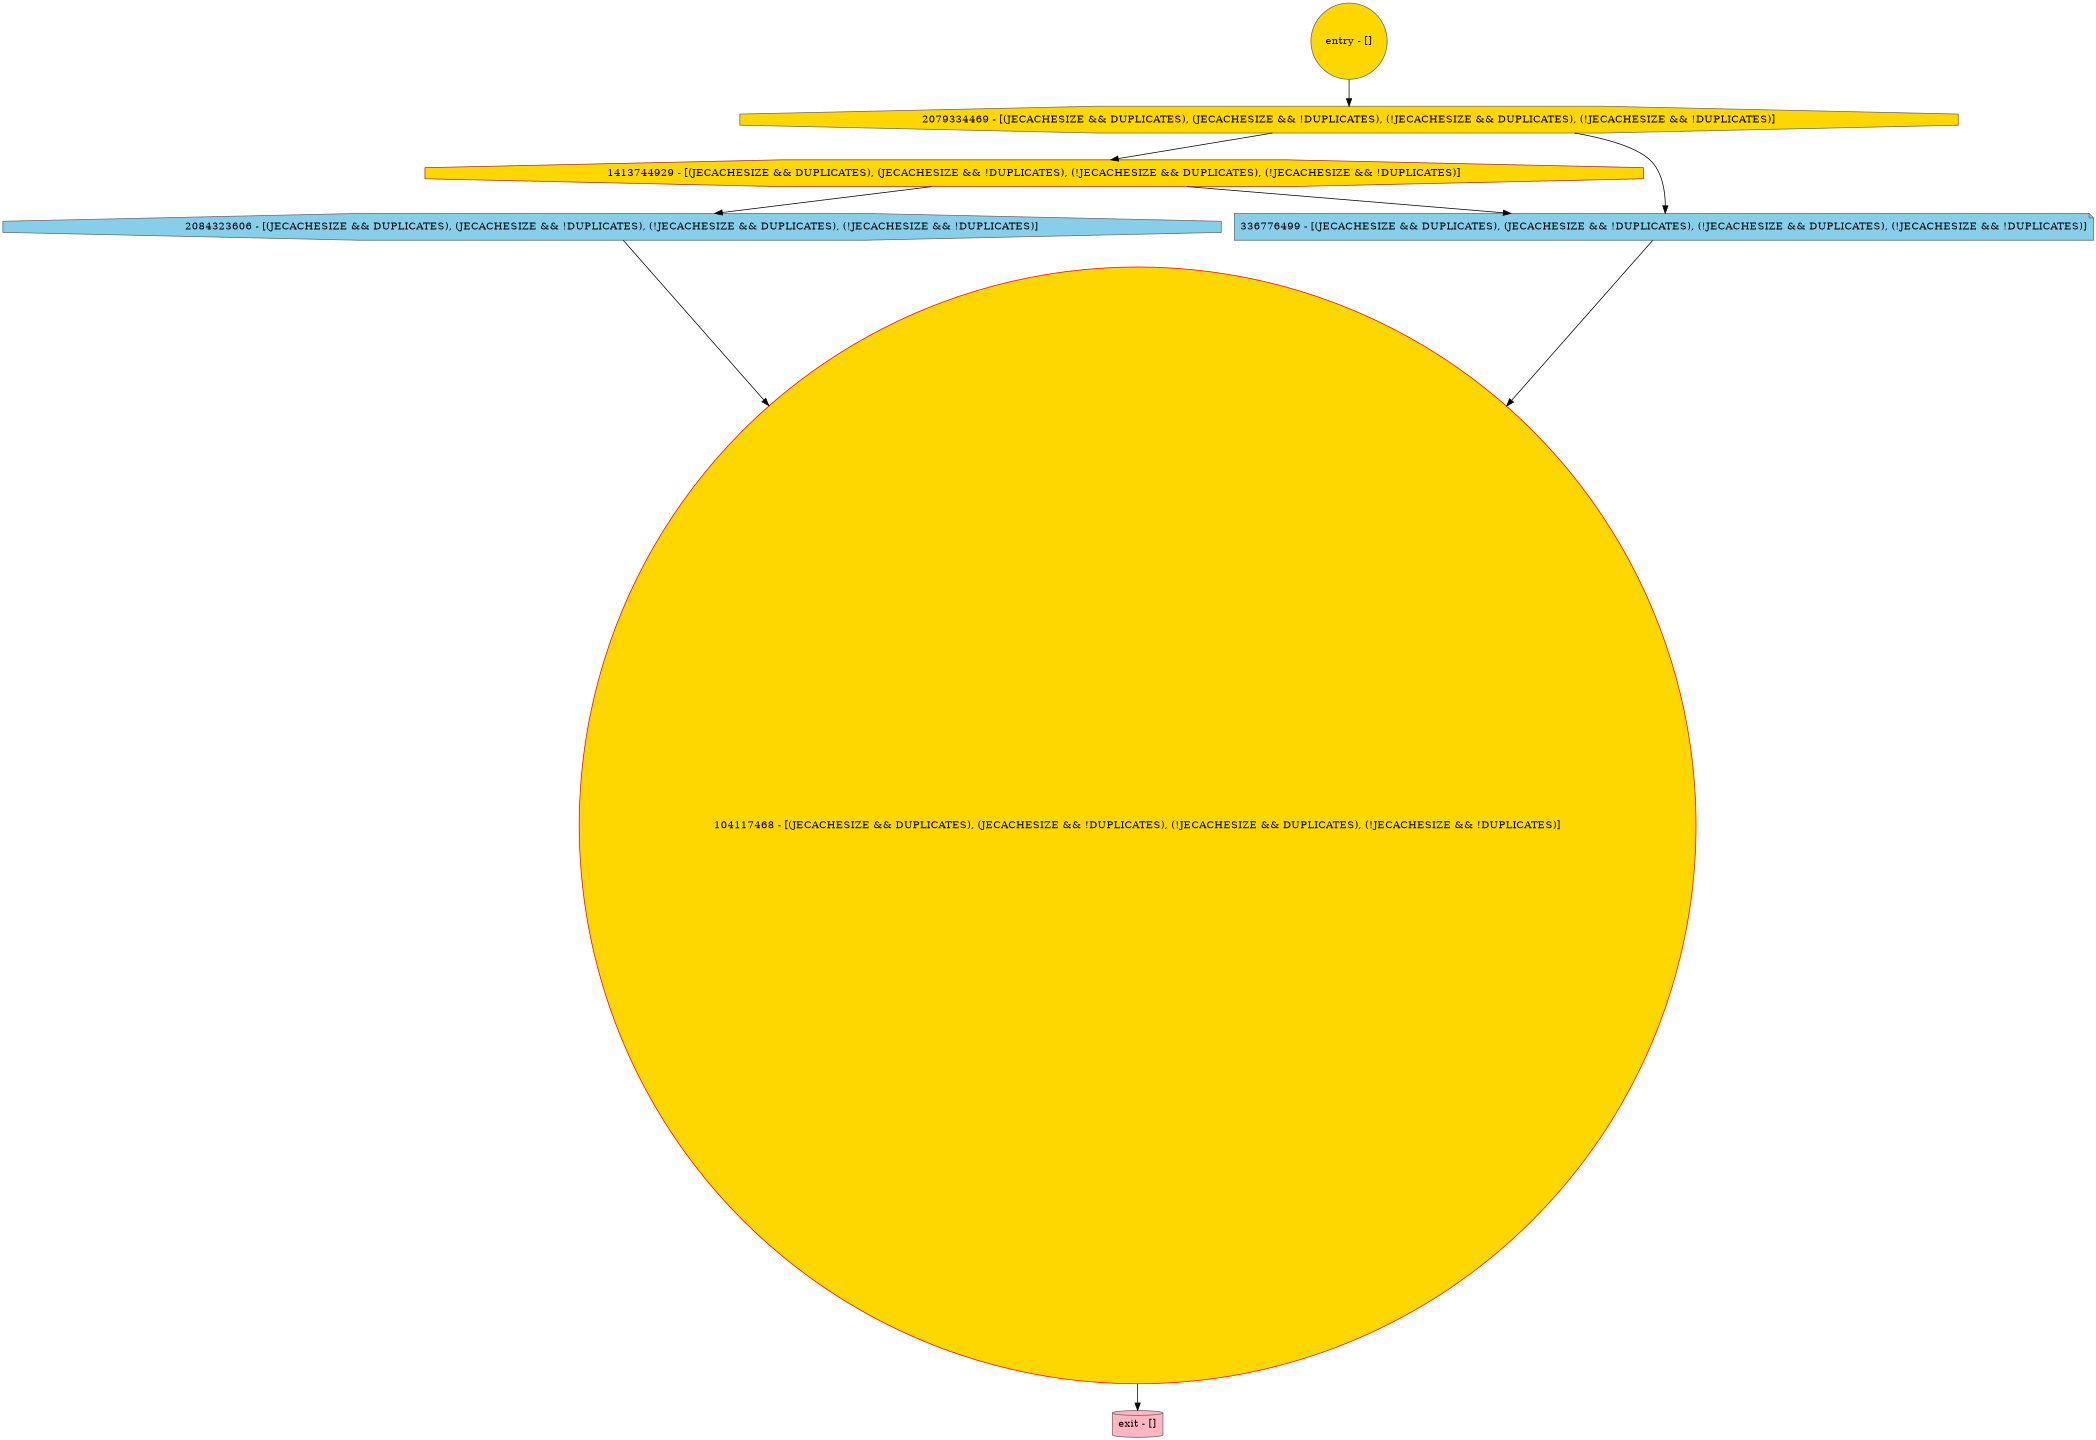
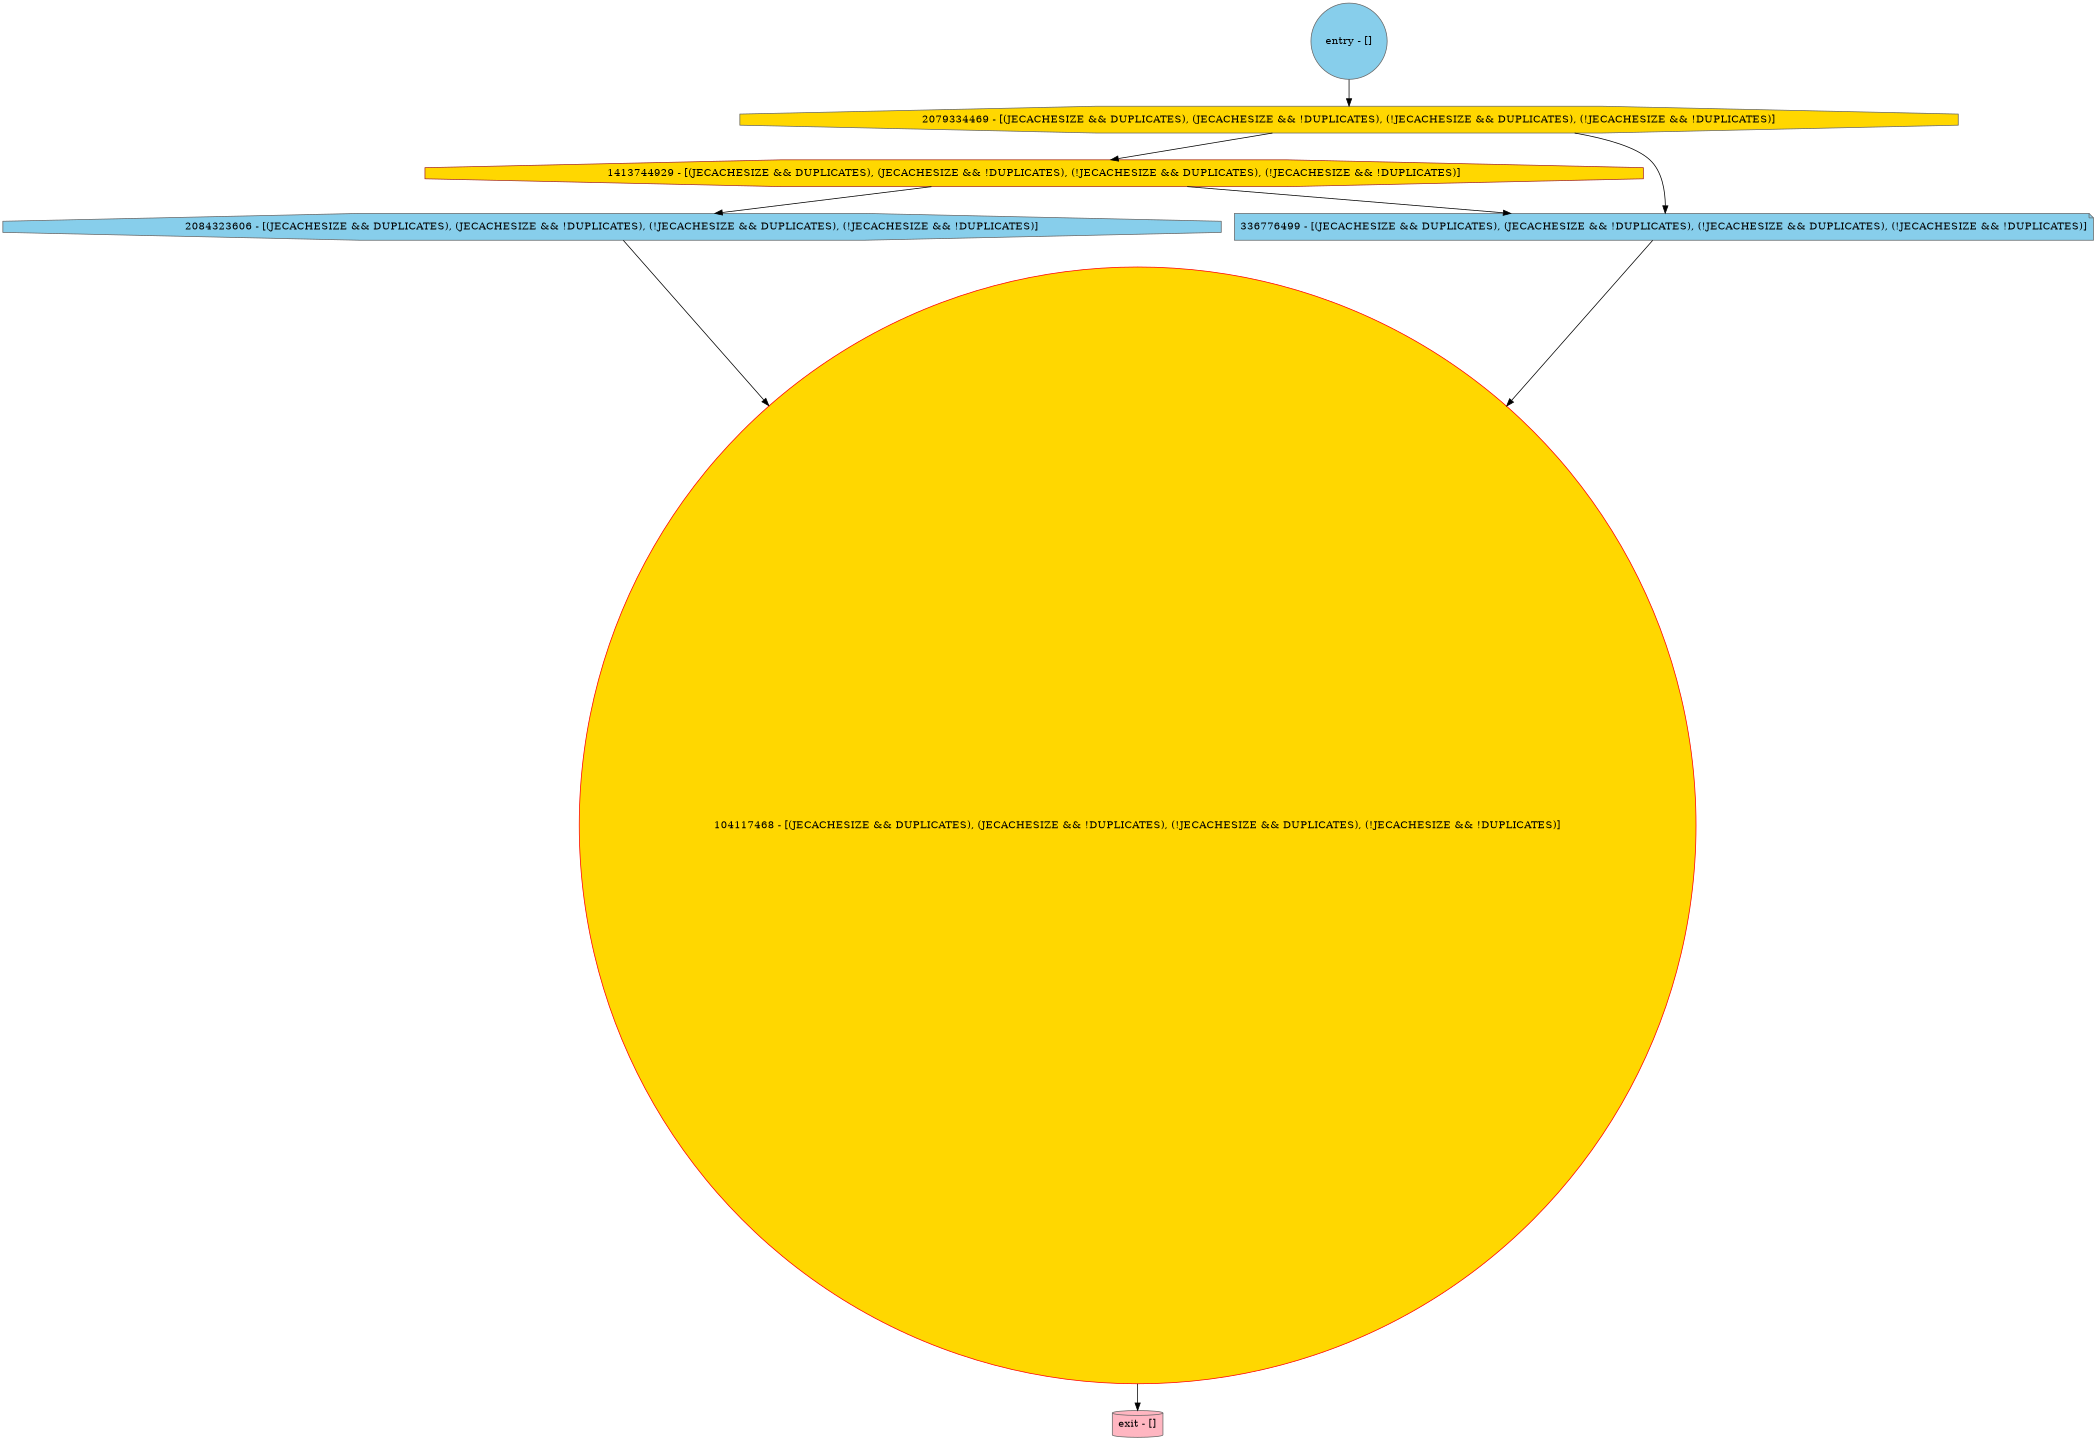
(1349, 41) -> (1349, 41)
